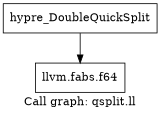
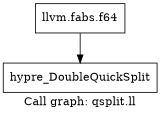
(80, 44) -> (80, 44)
